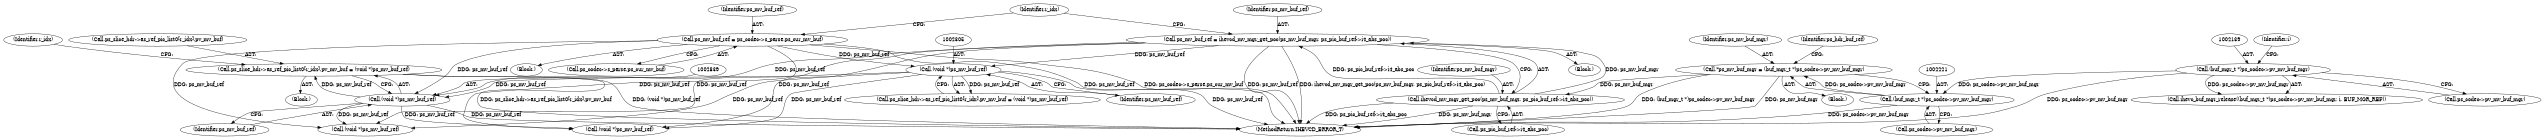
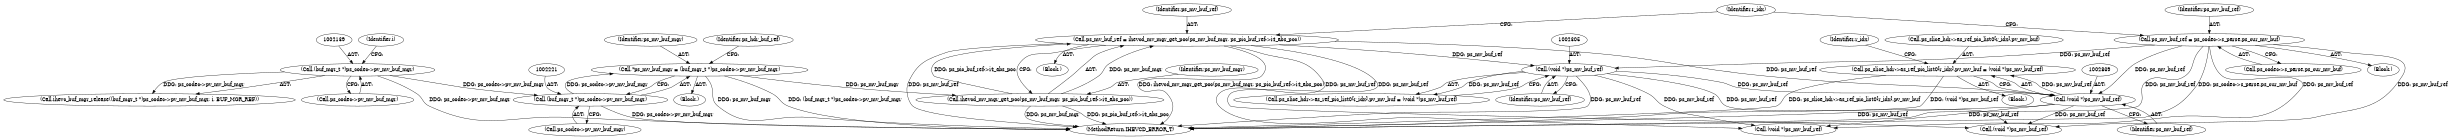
(1508, 130) -> none
